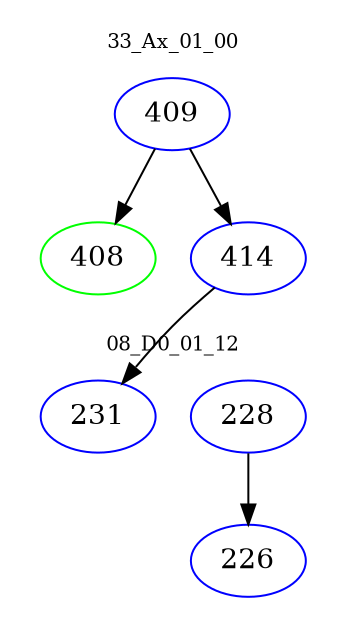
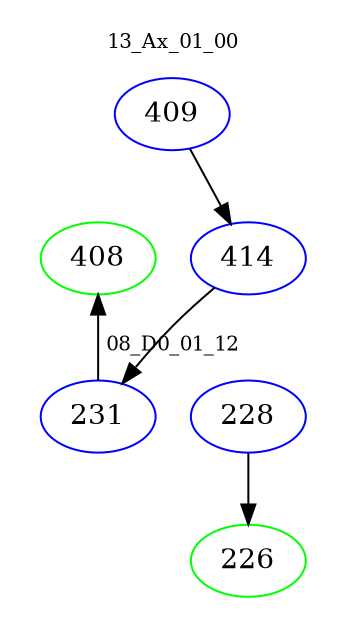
(173, 43) -> (173, 43)
(140, 177) -> (98, 348)
(248, 561) -> (248, 561)
